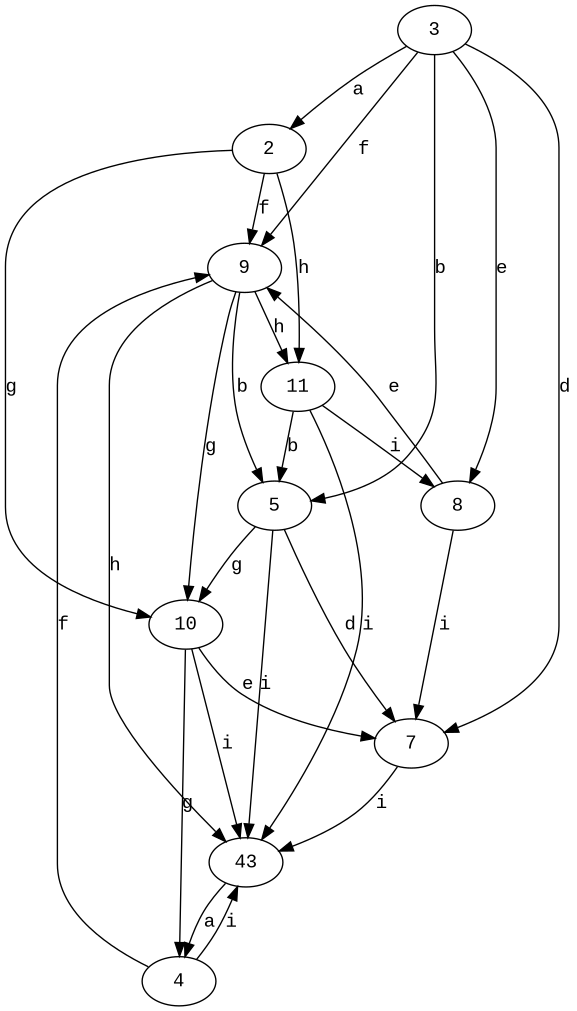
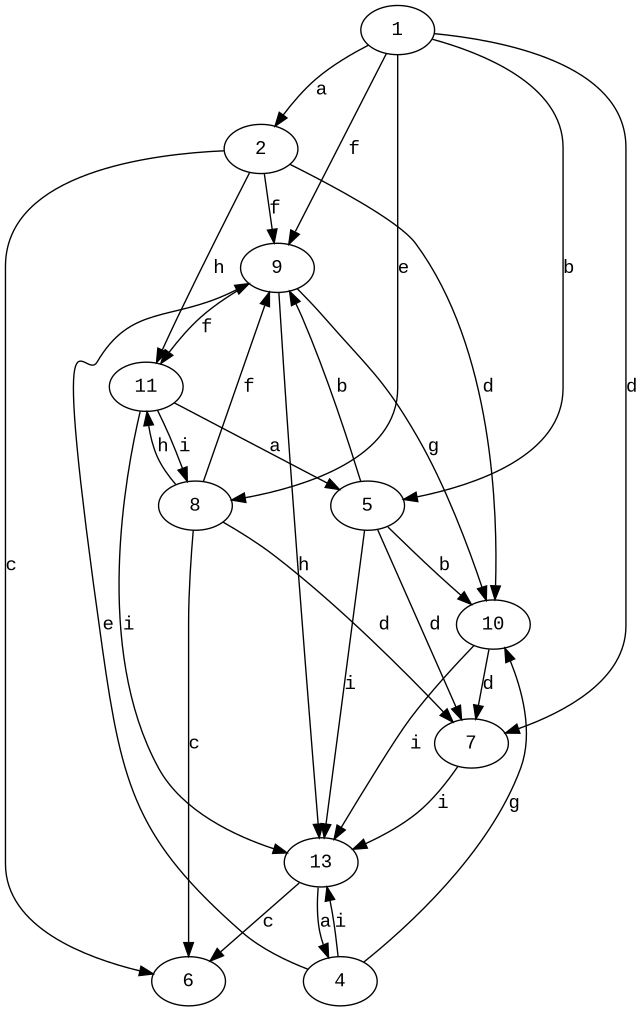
(435, 30) -> (398, 30)
(279, 327) -> (207, 327)
(233, 383) -> (331, 392)
(12, 387) -> (489, 387)
(394, 387) -> (249, 387)
(293, 446) -> (275, 446)
none -> (158, 457)
(237, 565) -> (445, 565)
(64, 625) -> (109, 625)
(445, 625) -> (385, 625)
(248, 684) -> (489, 684)
(183, 781) -> (488, 831)
(246, 862) -> (321, 862)
none -> (189, 981)
